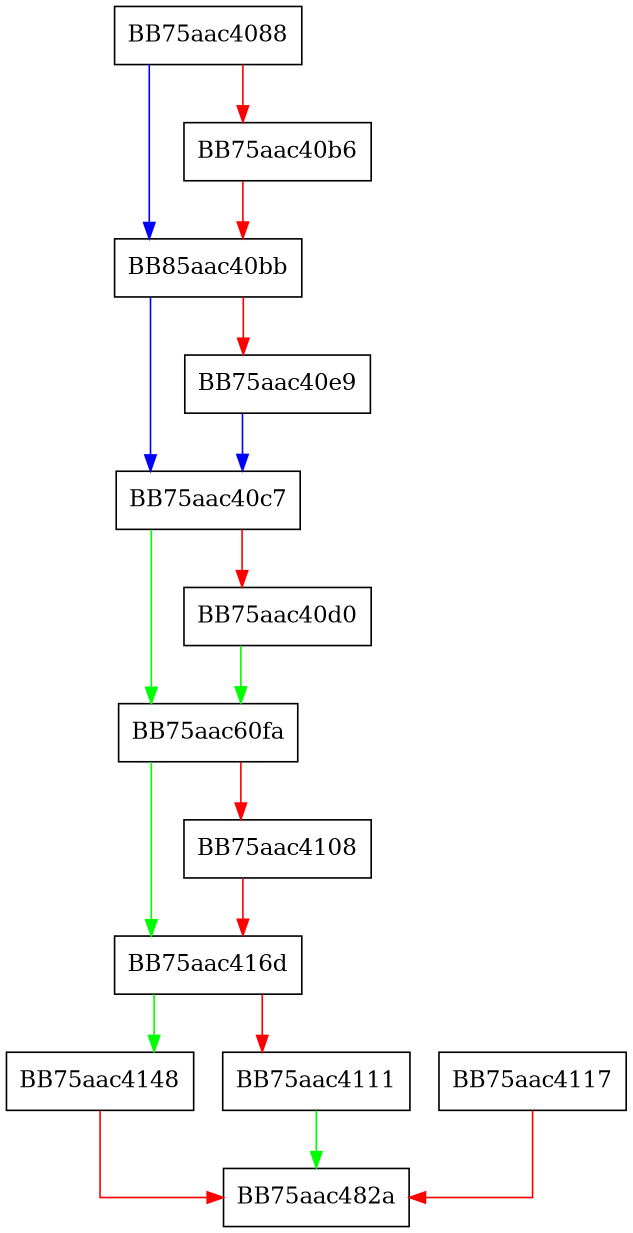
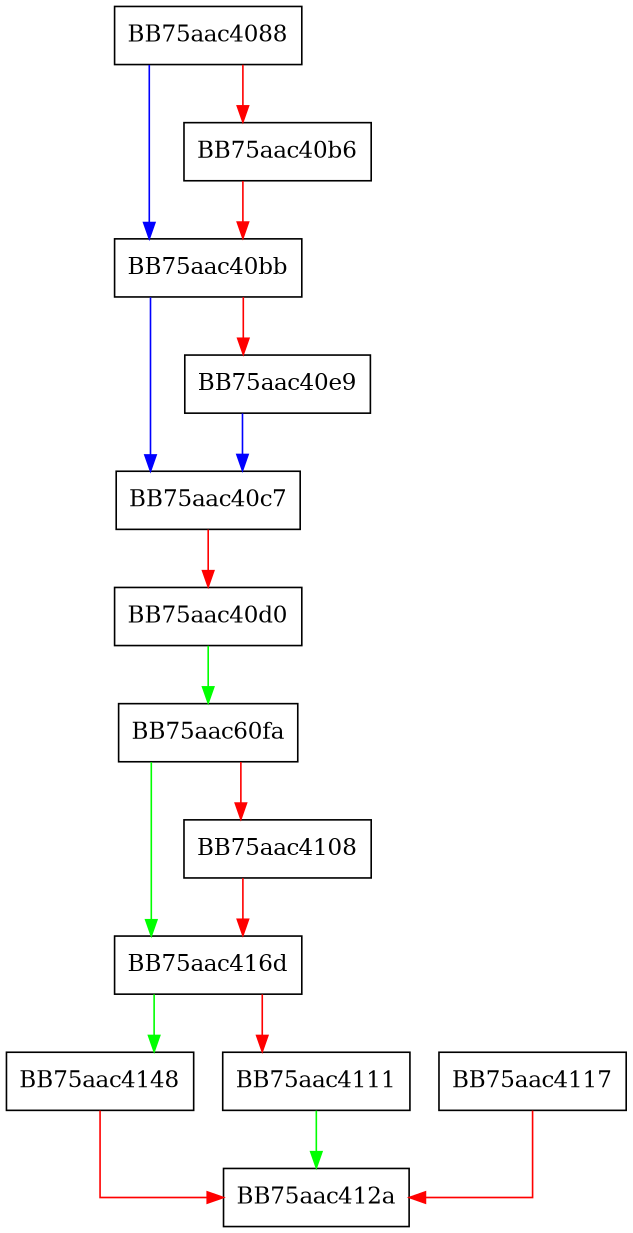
(208, 268) -> (208, 268)
(151, 609) -> none
(316, 1198) -> (316, 1198)
